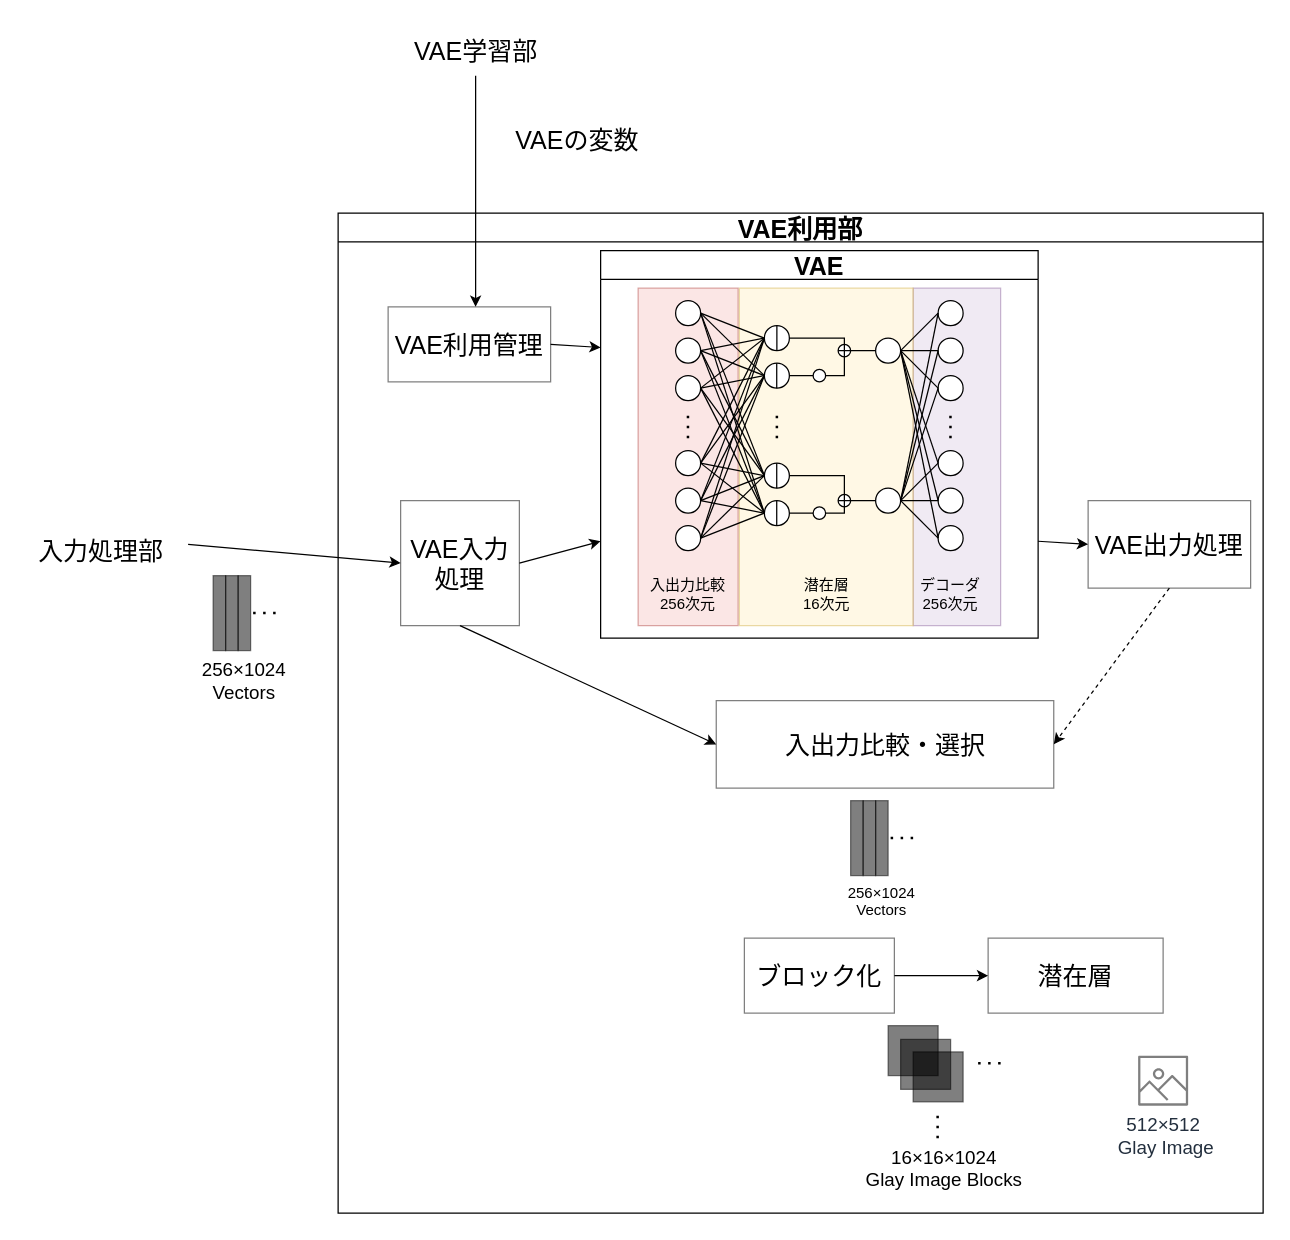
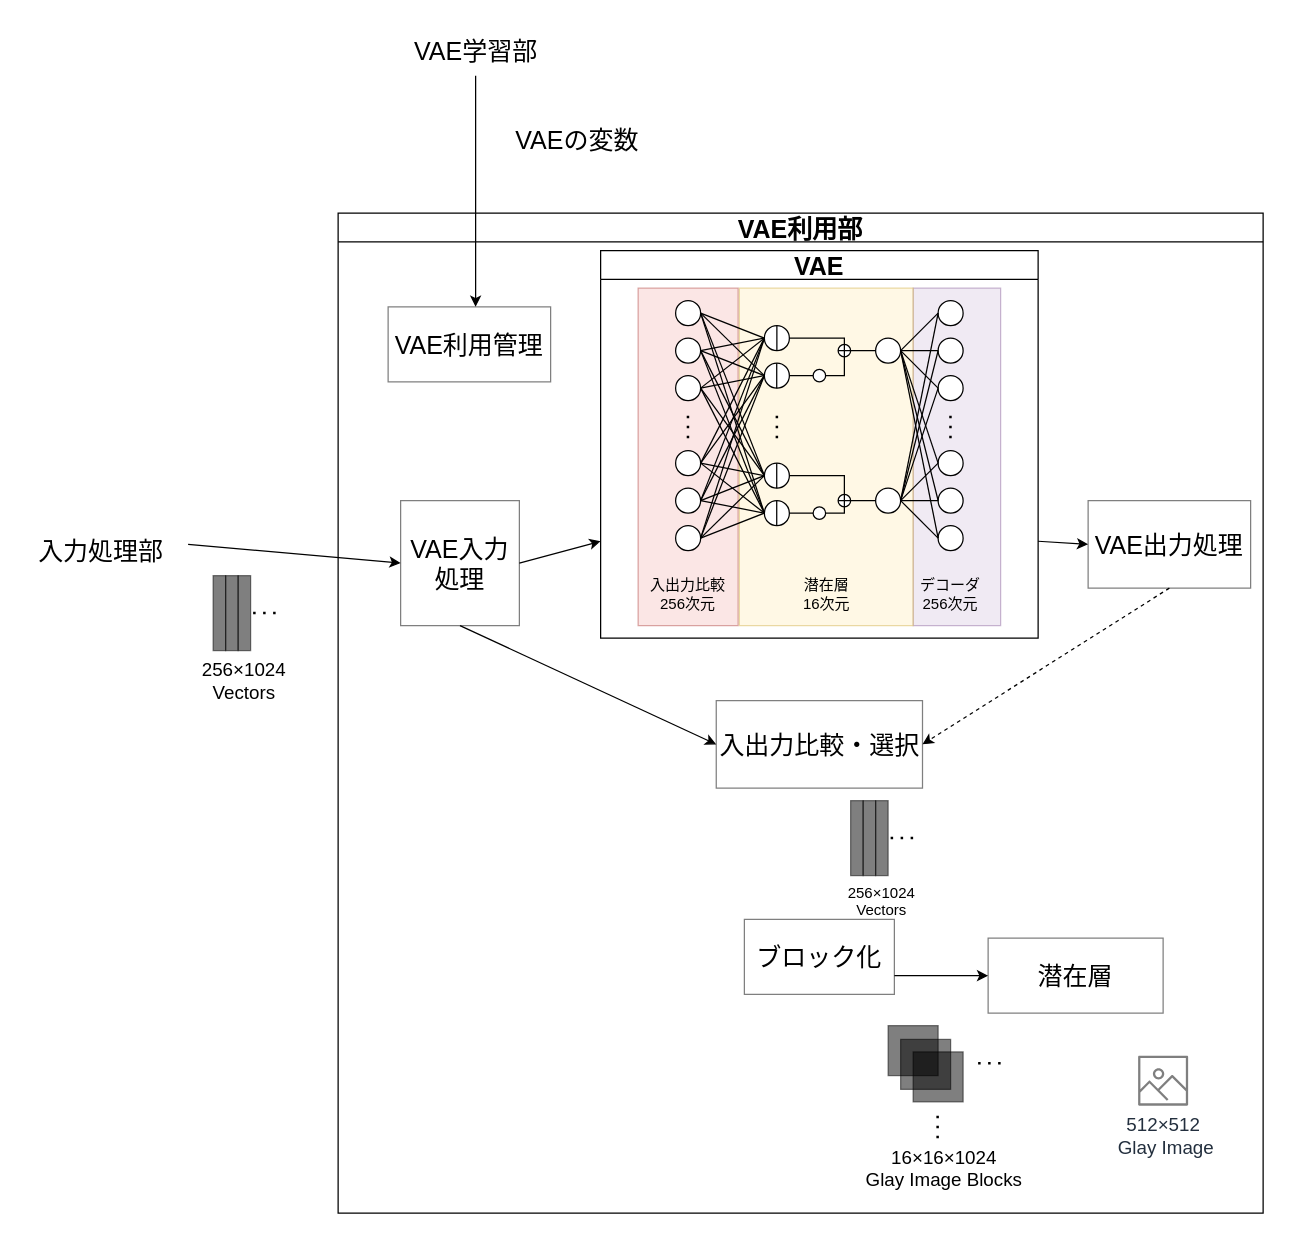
(572, 346) -> none
(885, 744) -> (819, 744)
(819, 976) -> (819, 957)
